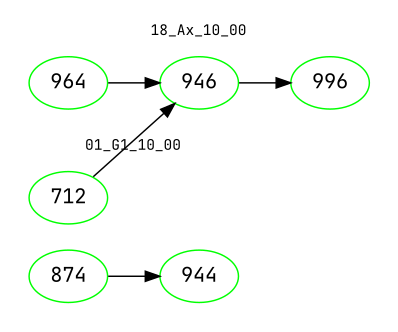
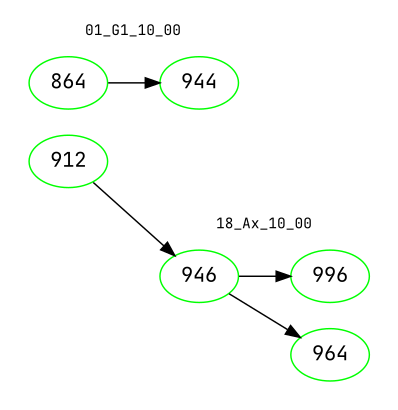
(127, 83) -> (258, 312)
(68, 198) -> (68, 161)
(68, 276) -> (68, 83)
